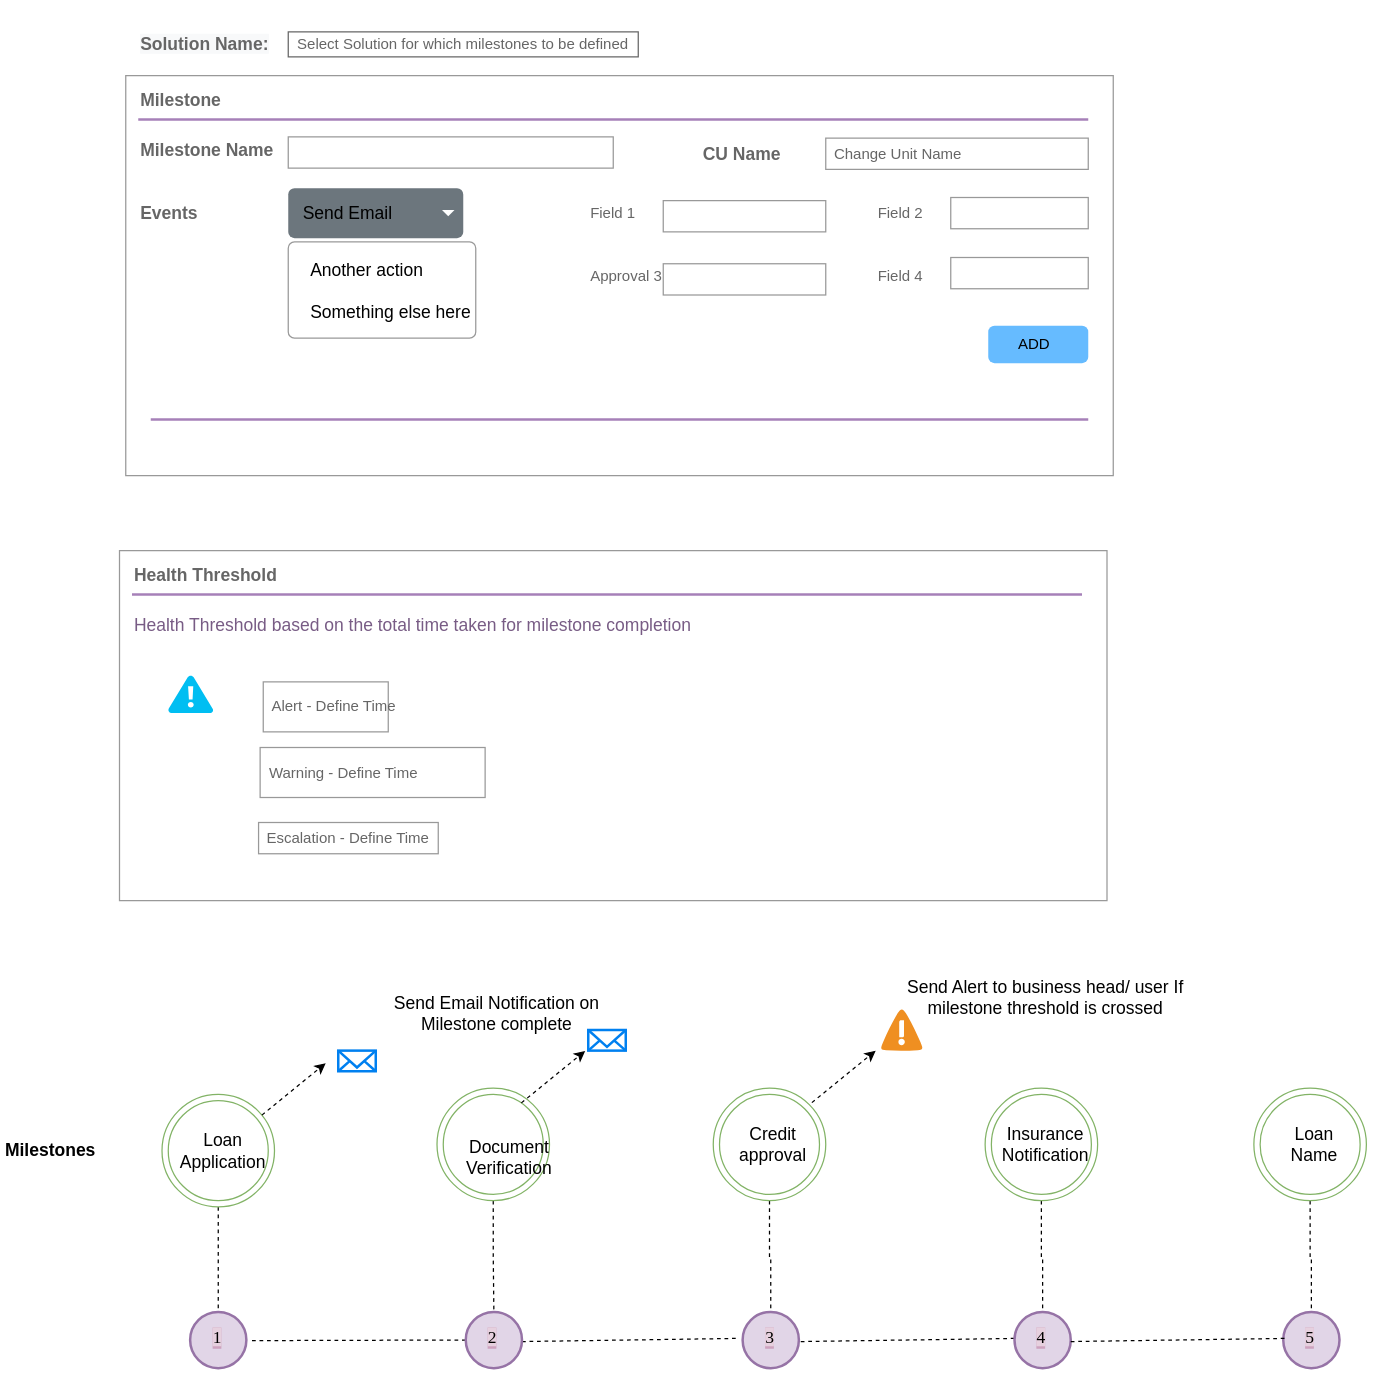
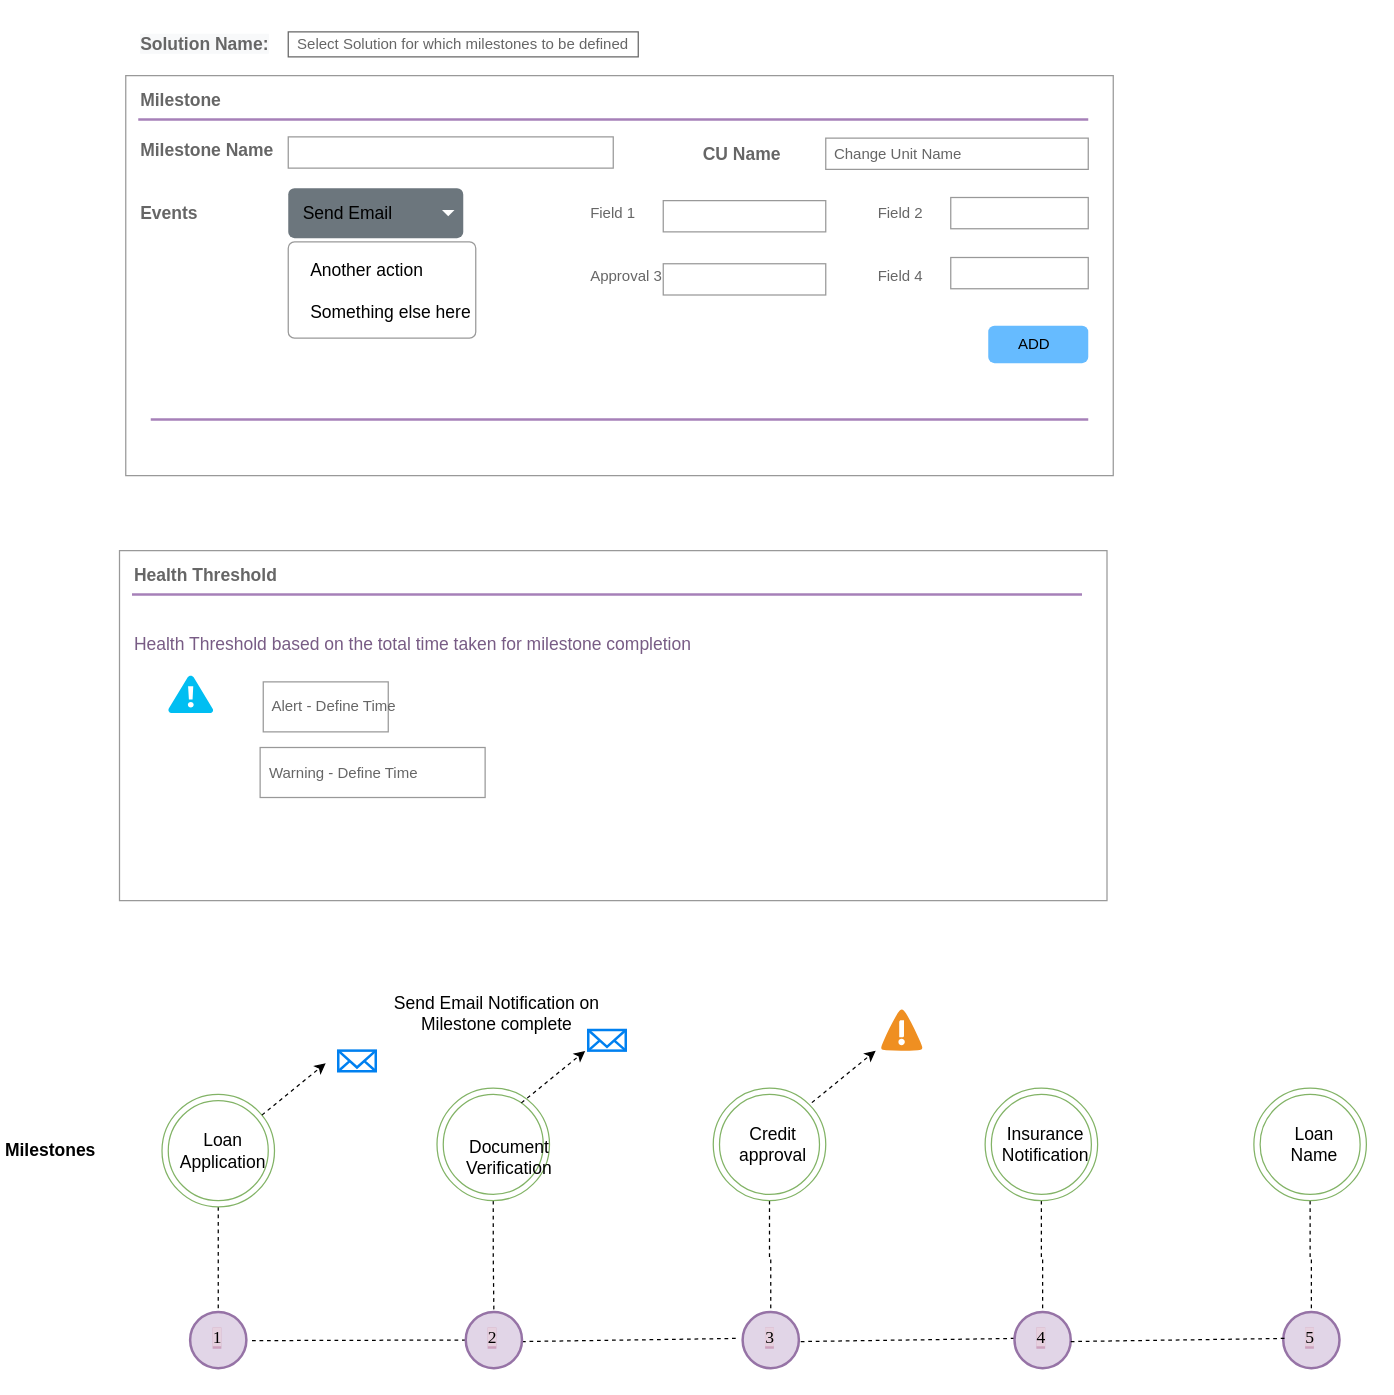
(438, 626) -> (438, 644)
(348, 838) -> none
(1046, 997) -> none
